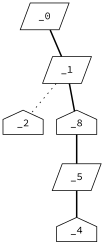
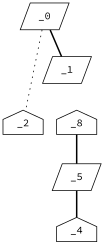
(72, 97) -> none
(44, 99) -> (34, 70)
